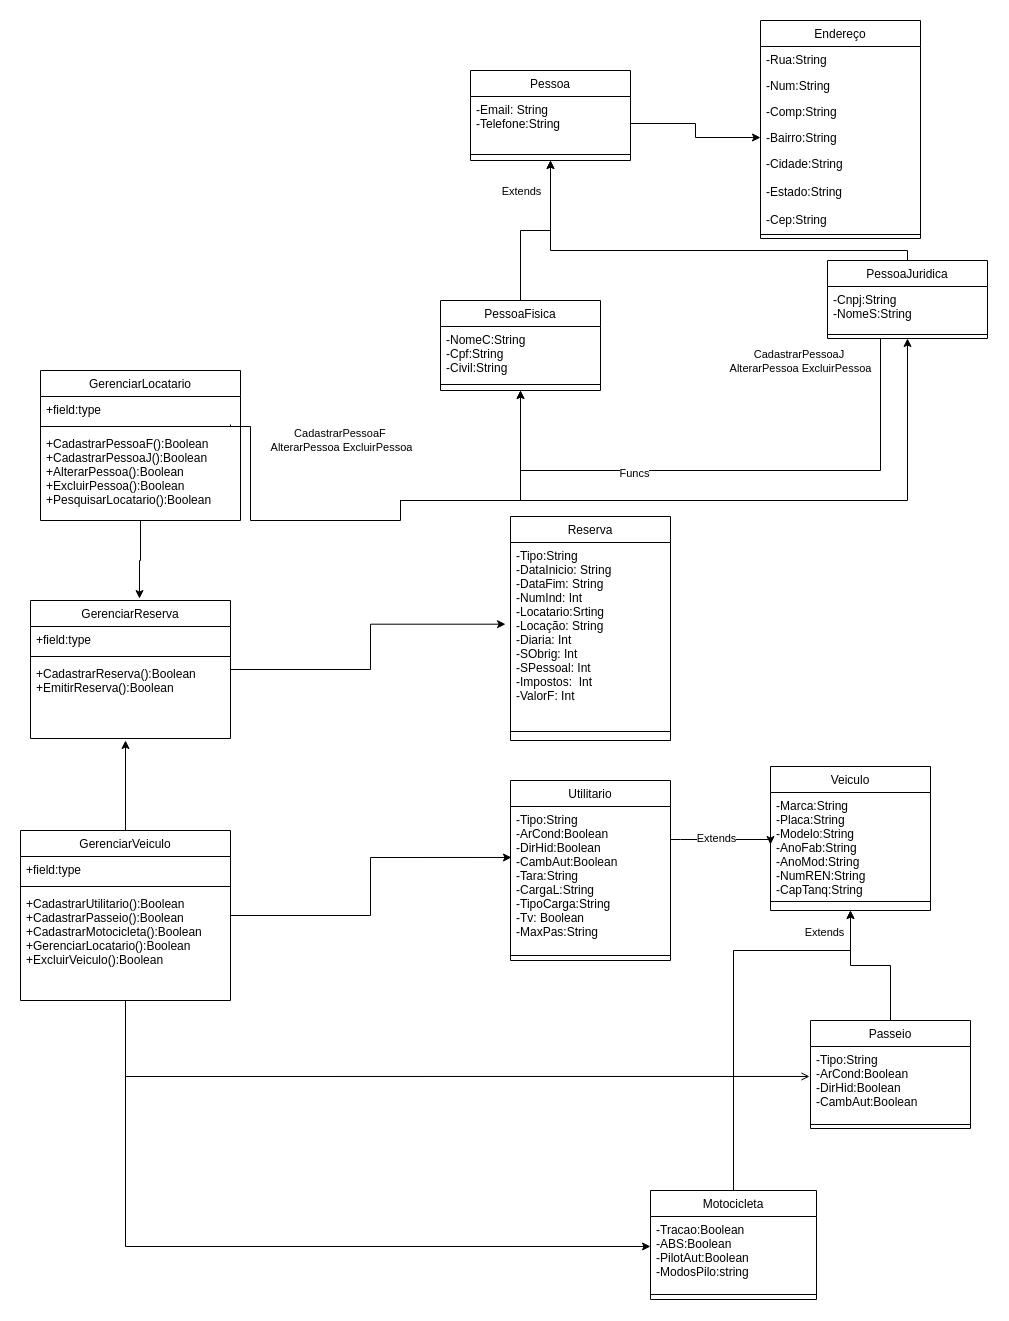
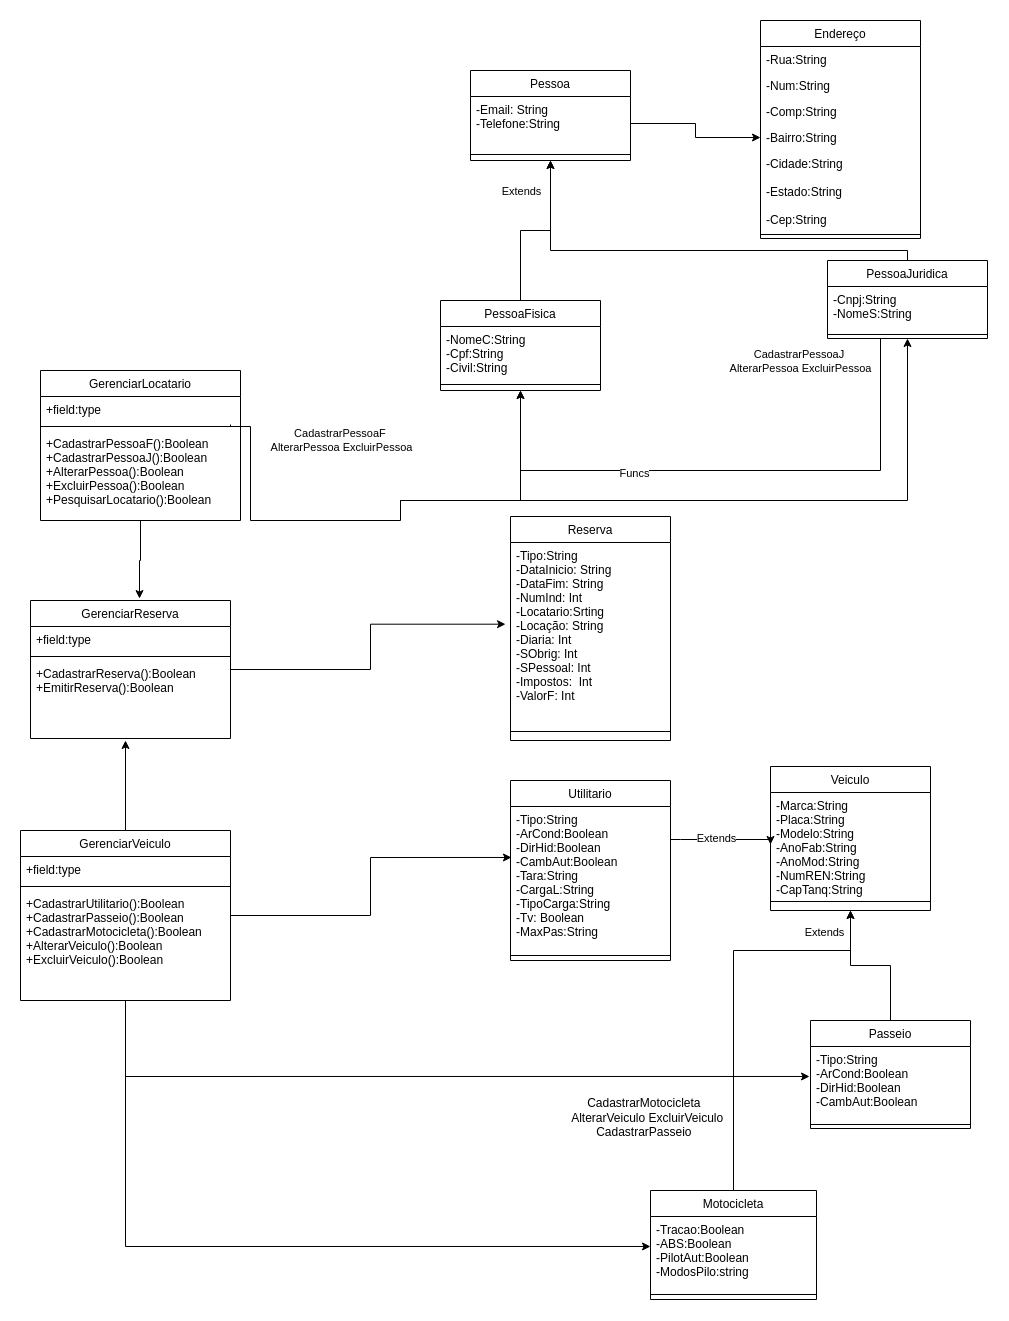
(117, 904) -> (117, 904)
(803, 1076) -> (801, 1076)
none -> (646, 1111)
